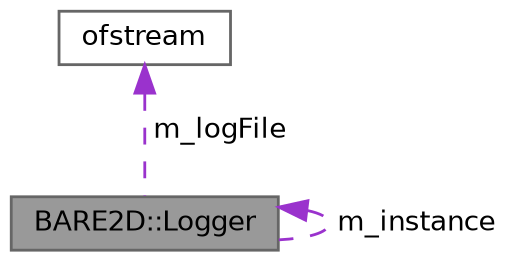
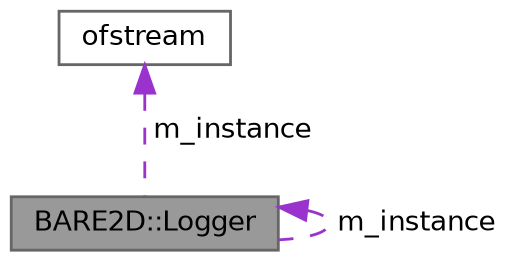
(216, 131) -> (229, 131)
